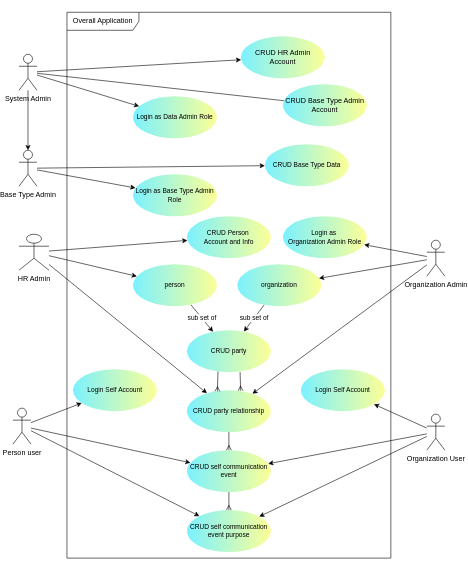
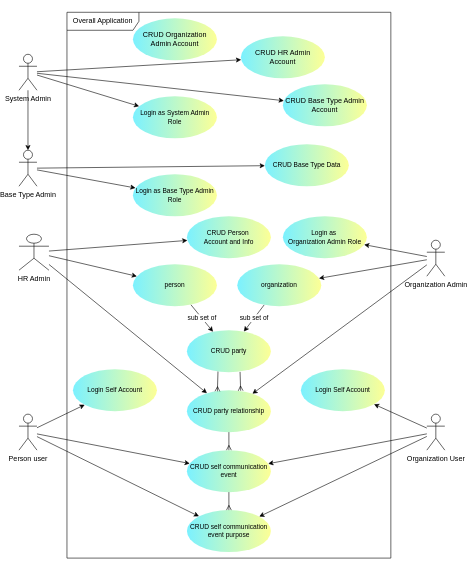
none -> (175, 39)
(280, 100) -> (278, 100)
(175, 117) -> (175, 117)
(22, 426) -> (28, 432)
